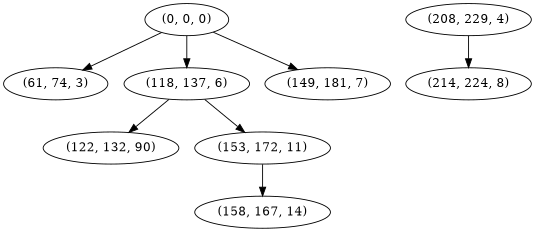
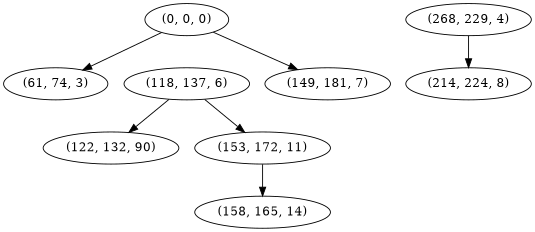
(469, 20) -> (469, 20)
(187, 47) -> none
(263, 212) -> (263, 212)
